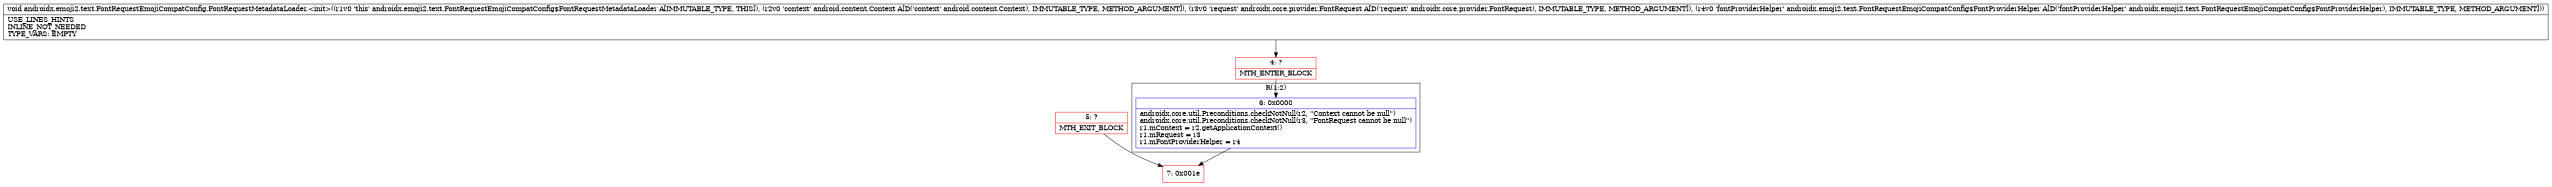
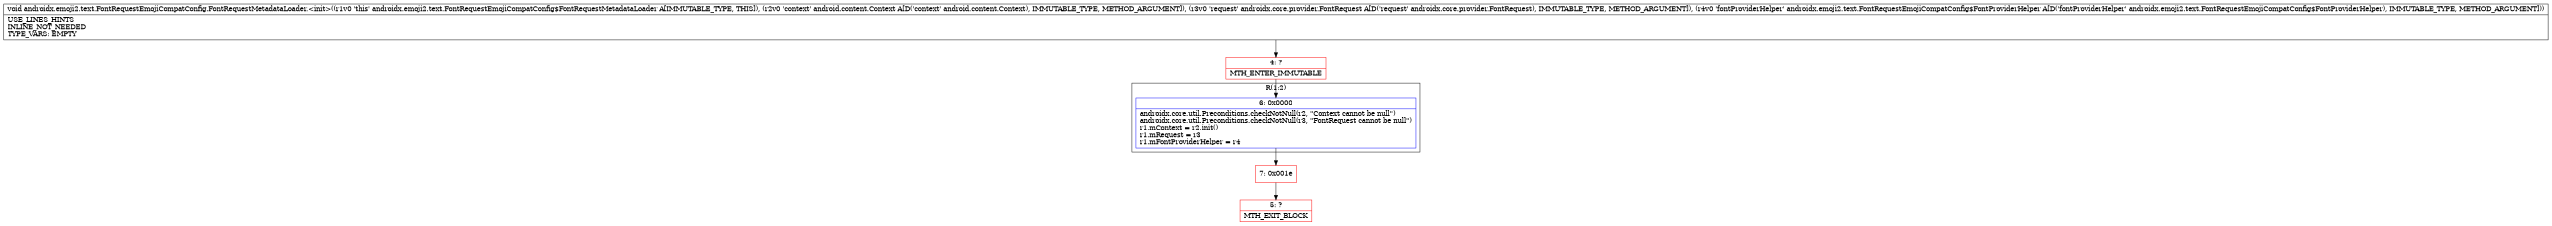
(1276, 73) -> (1276, 73)
(1211, 128) -> (1179, 128)
(1128, 151) -> (1276, 189)
